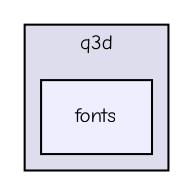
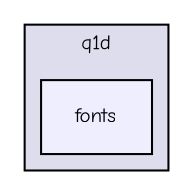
(97, 44) -> (97, 44)
